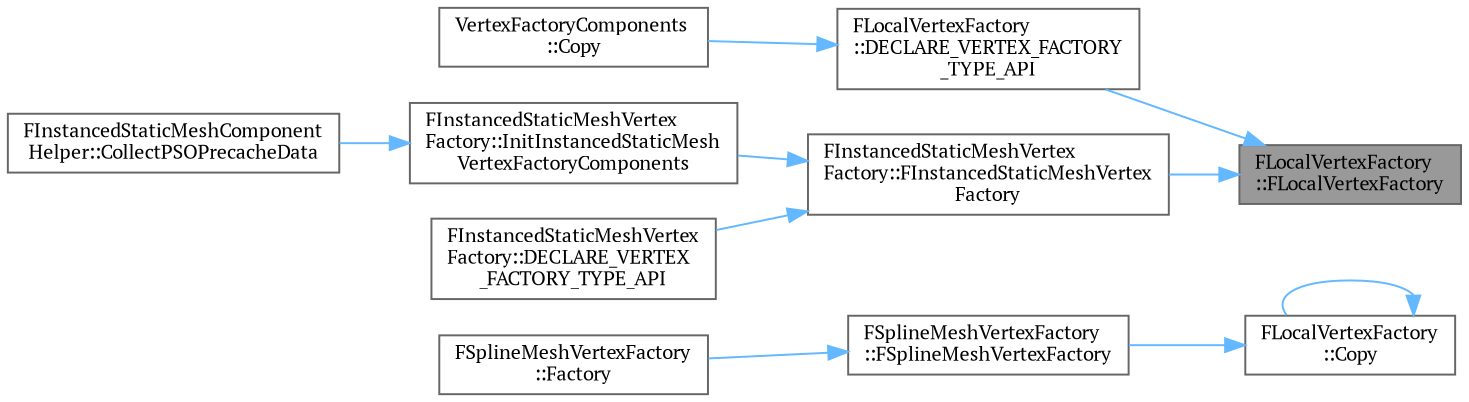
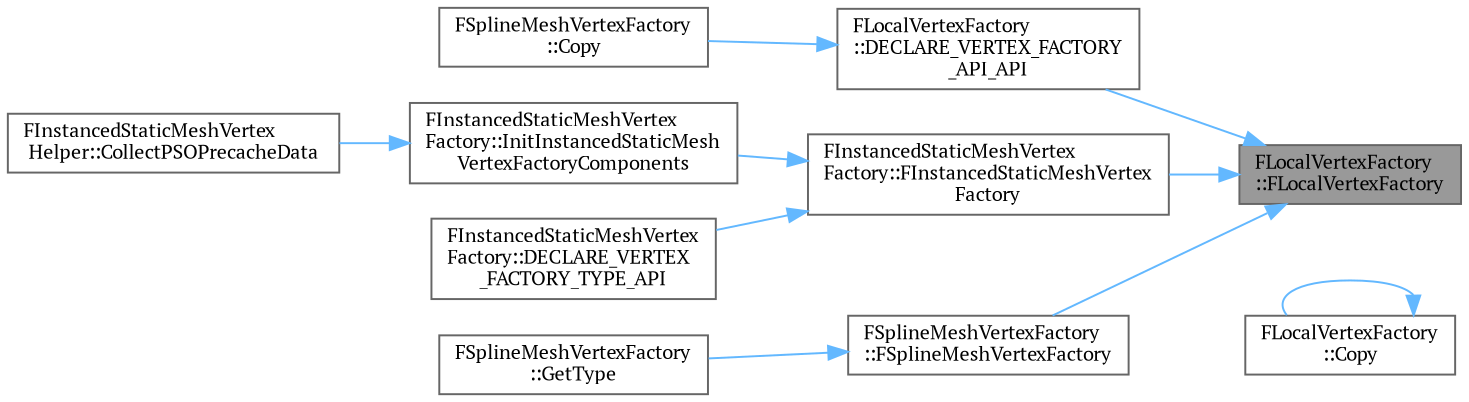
(574, 37) -> (574, 37)
(988, 49) -> (988, 49)
(174, 143) -> (174, 143)
(1177, 345) -> (1160, 264)
(574, 365) -> (574, 365)
